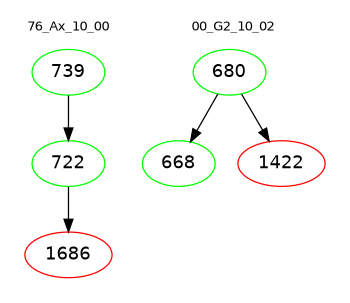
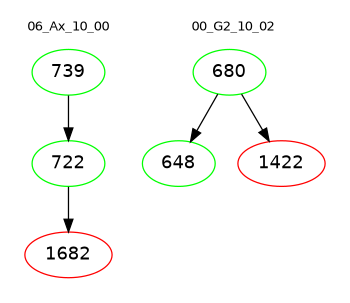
(68, 27) -> (68, 27)
(179, 164) -> (179, 164)
(68, 255) -> (68, 255)
